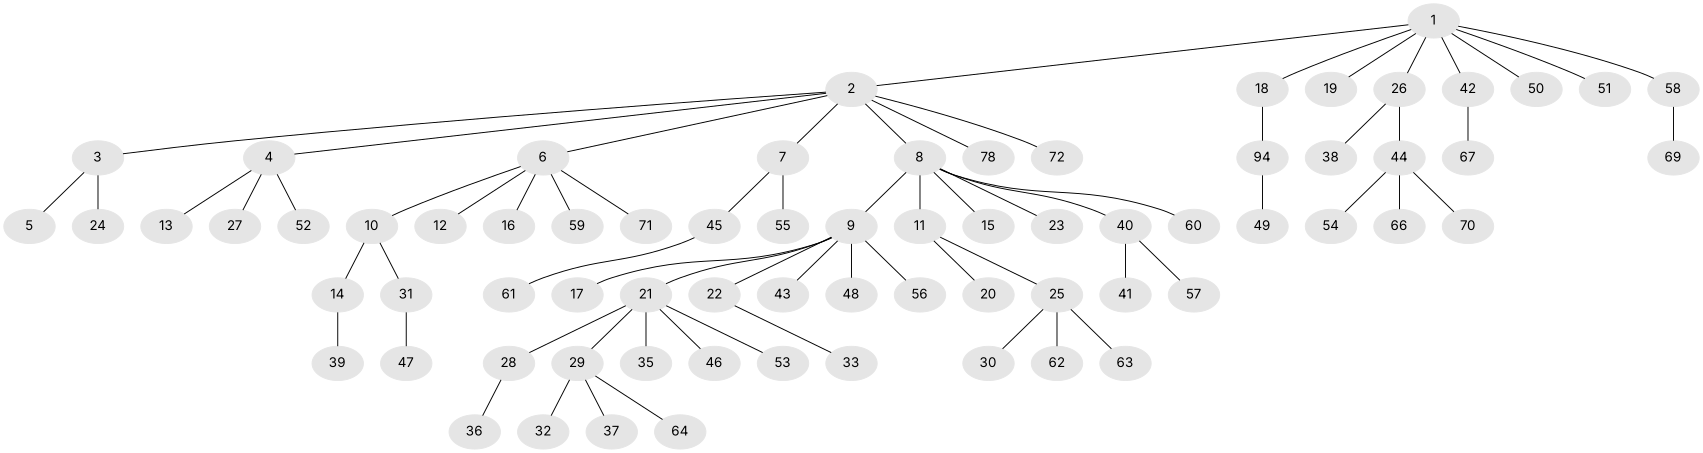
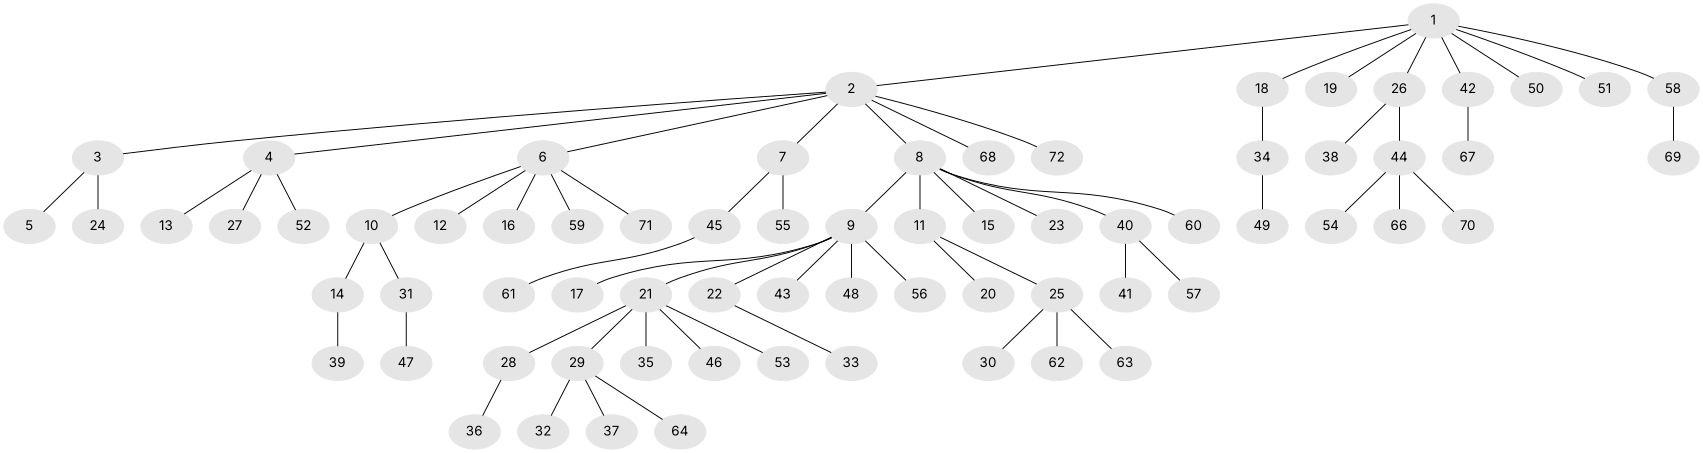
(988, 158) -> (988, 158)
(1262, 158) -> (1262, 158)
